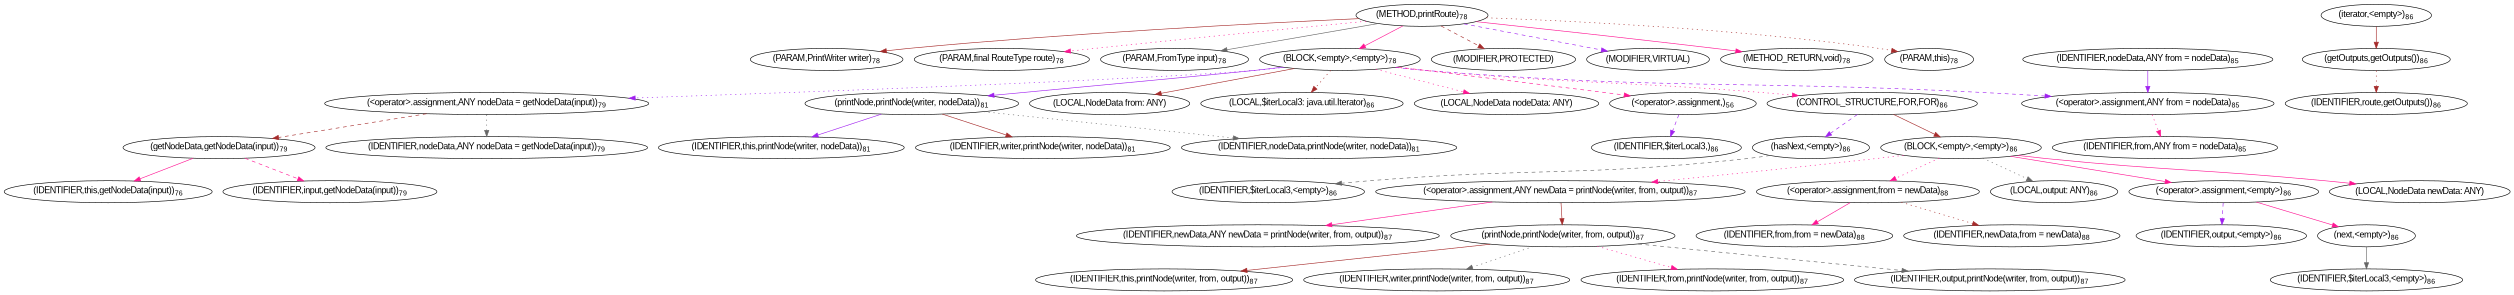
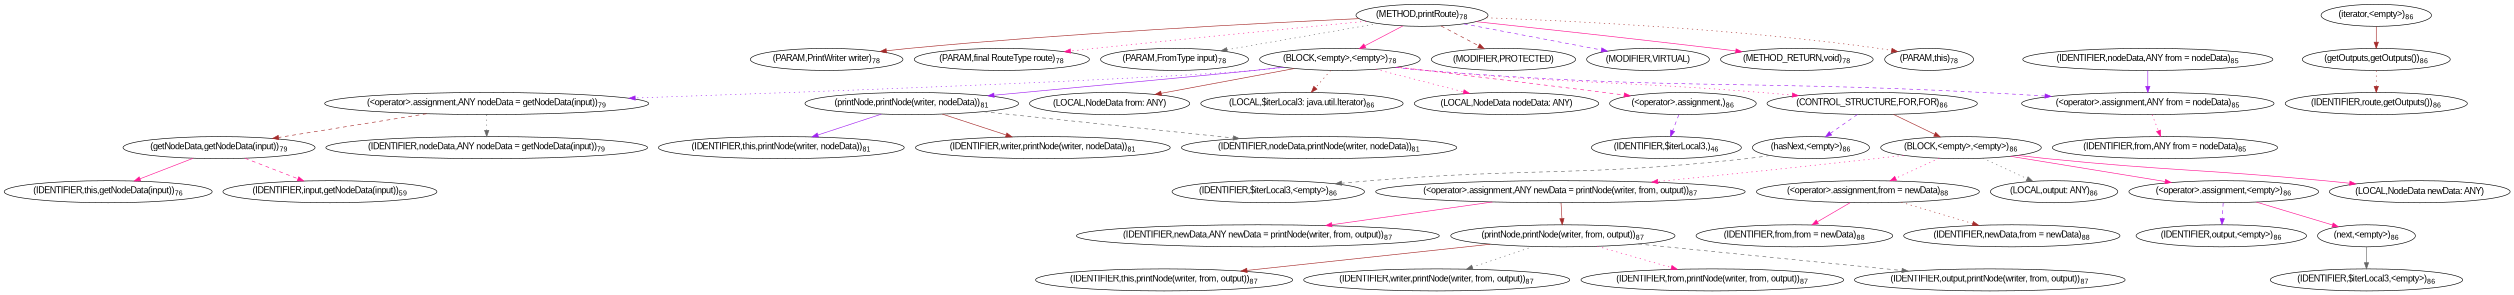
(1302, 37) -> (1302, 37)
(1730, 103) -> (1730, 103)
(1108, 125) -> (1108, 125)
(1715, 147) -> (1715, 147)
(403, 191) -> (403, 191)
